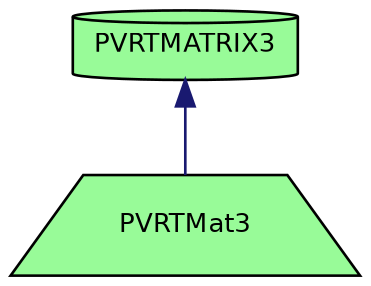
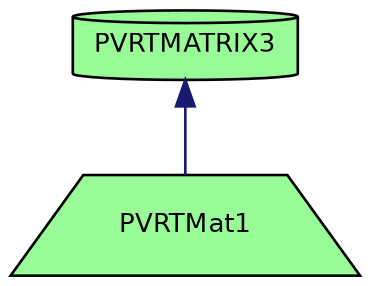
(185, 225) -> (185, 225)
